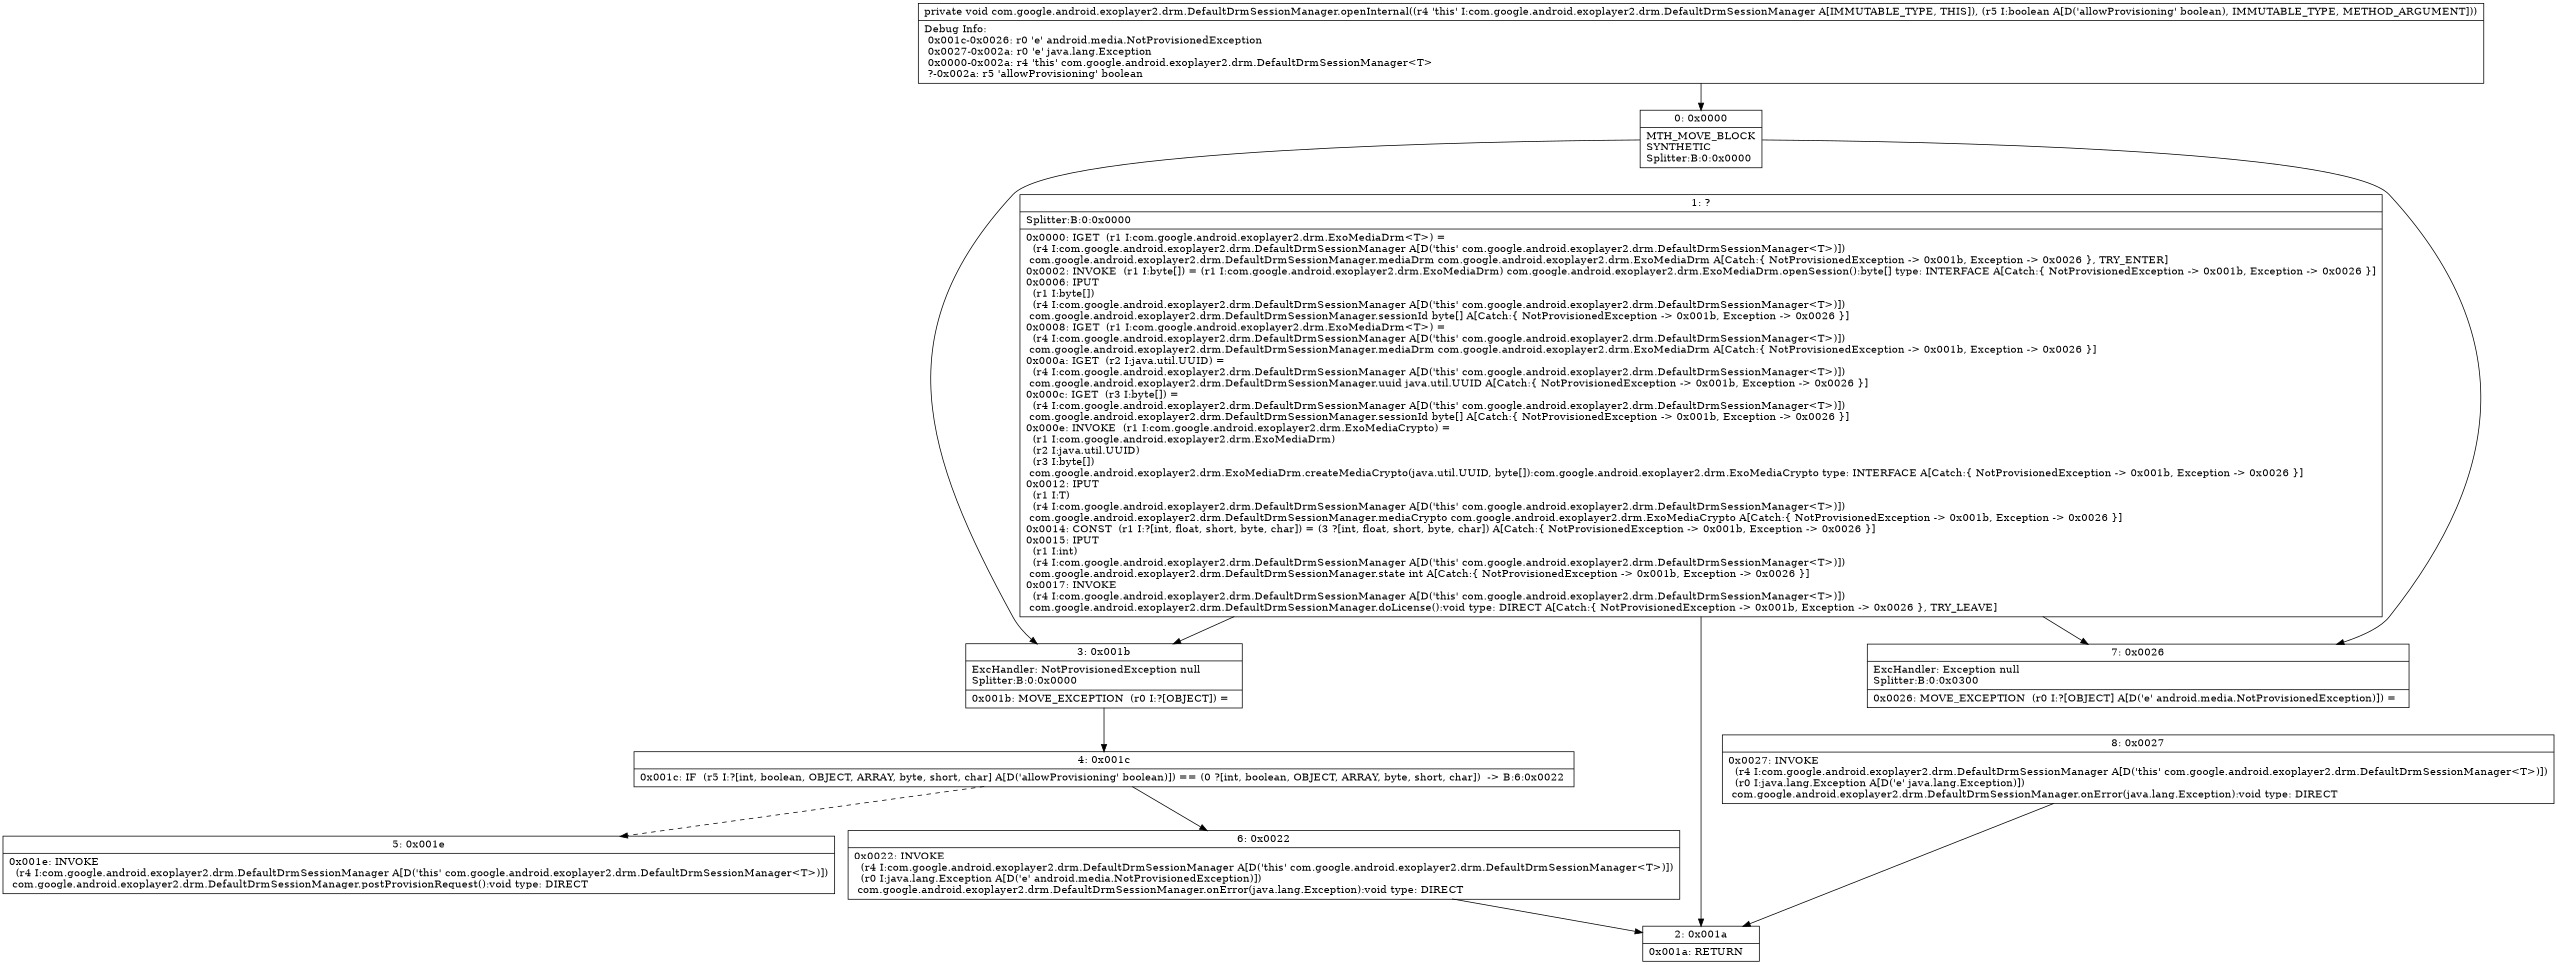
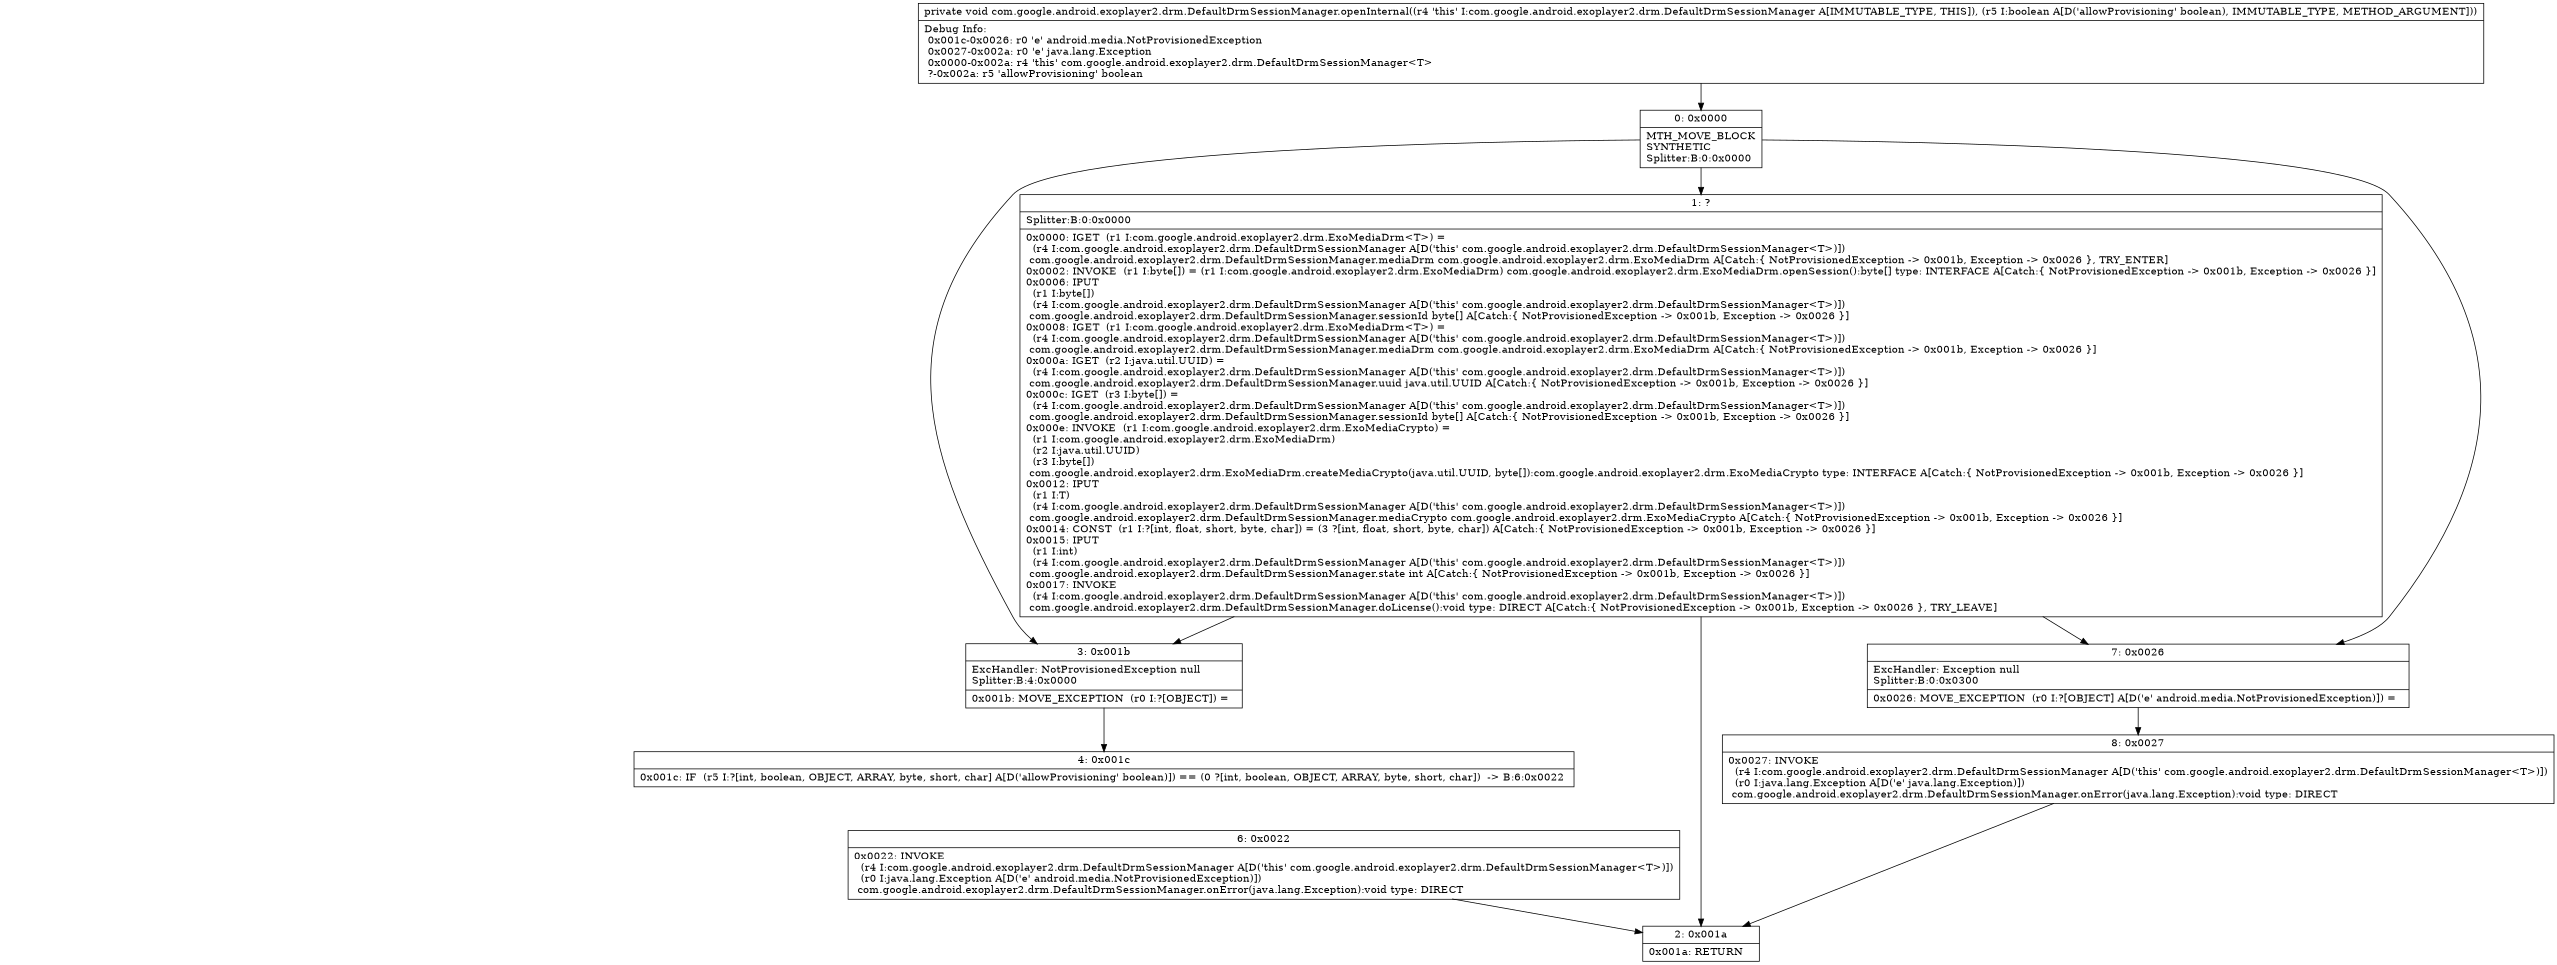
none -> (1701, 177)
(1025, 681) -> (1025, 681)
none -> (2138, 718)
(1166, 807) -> none
(419, 865) -> none
